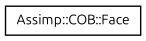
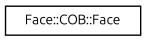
(73, 21) -> (73, 21)
